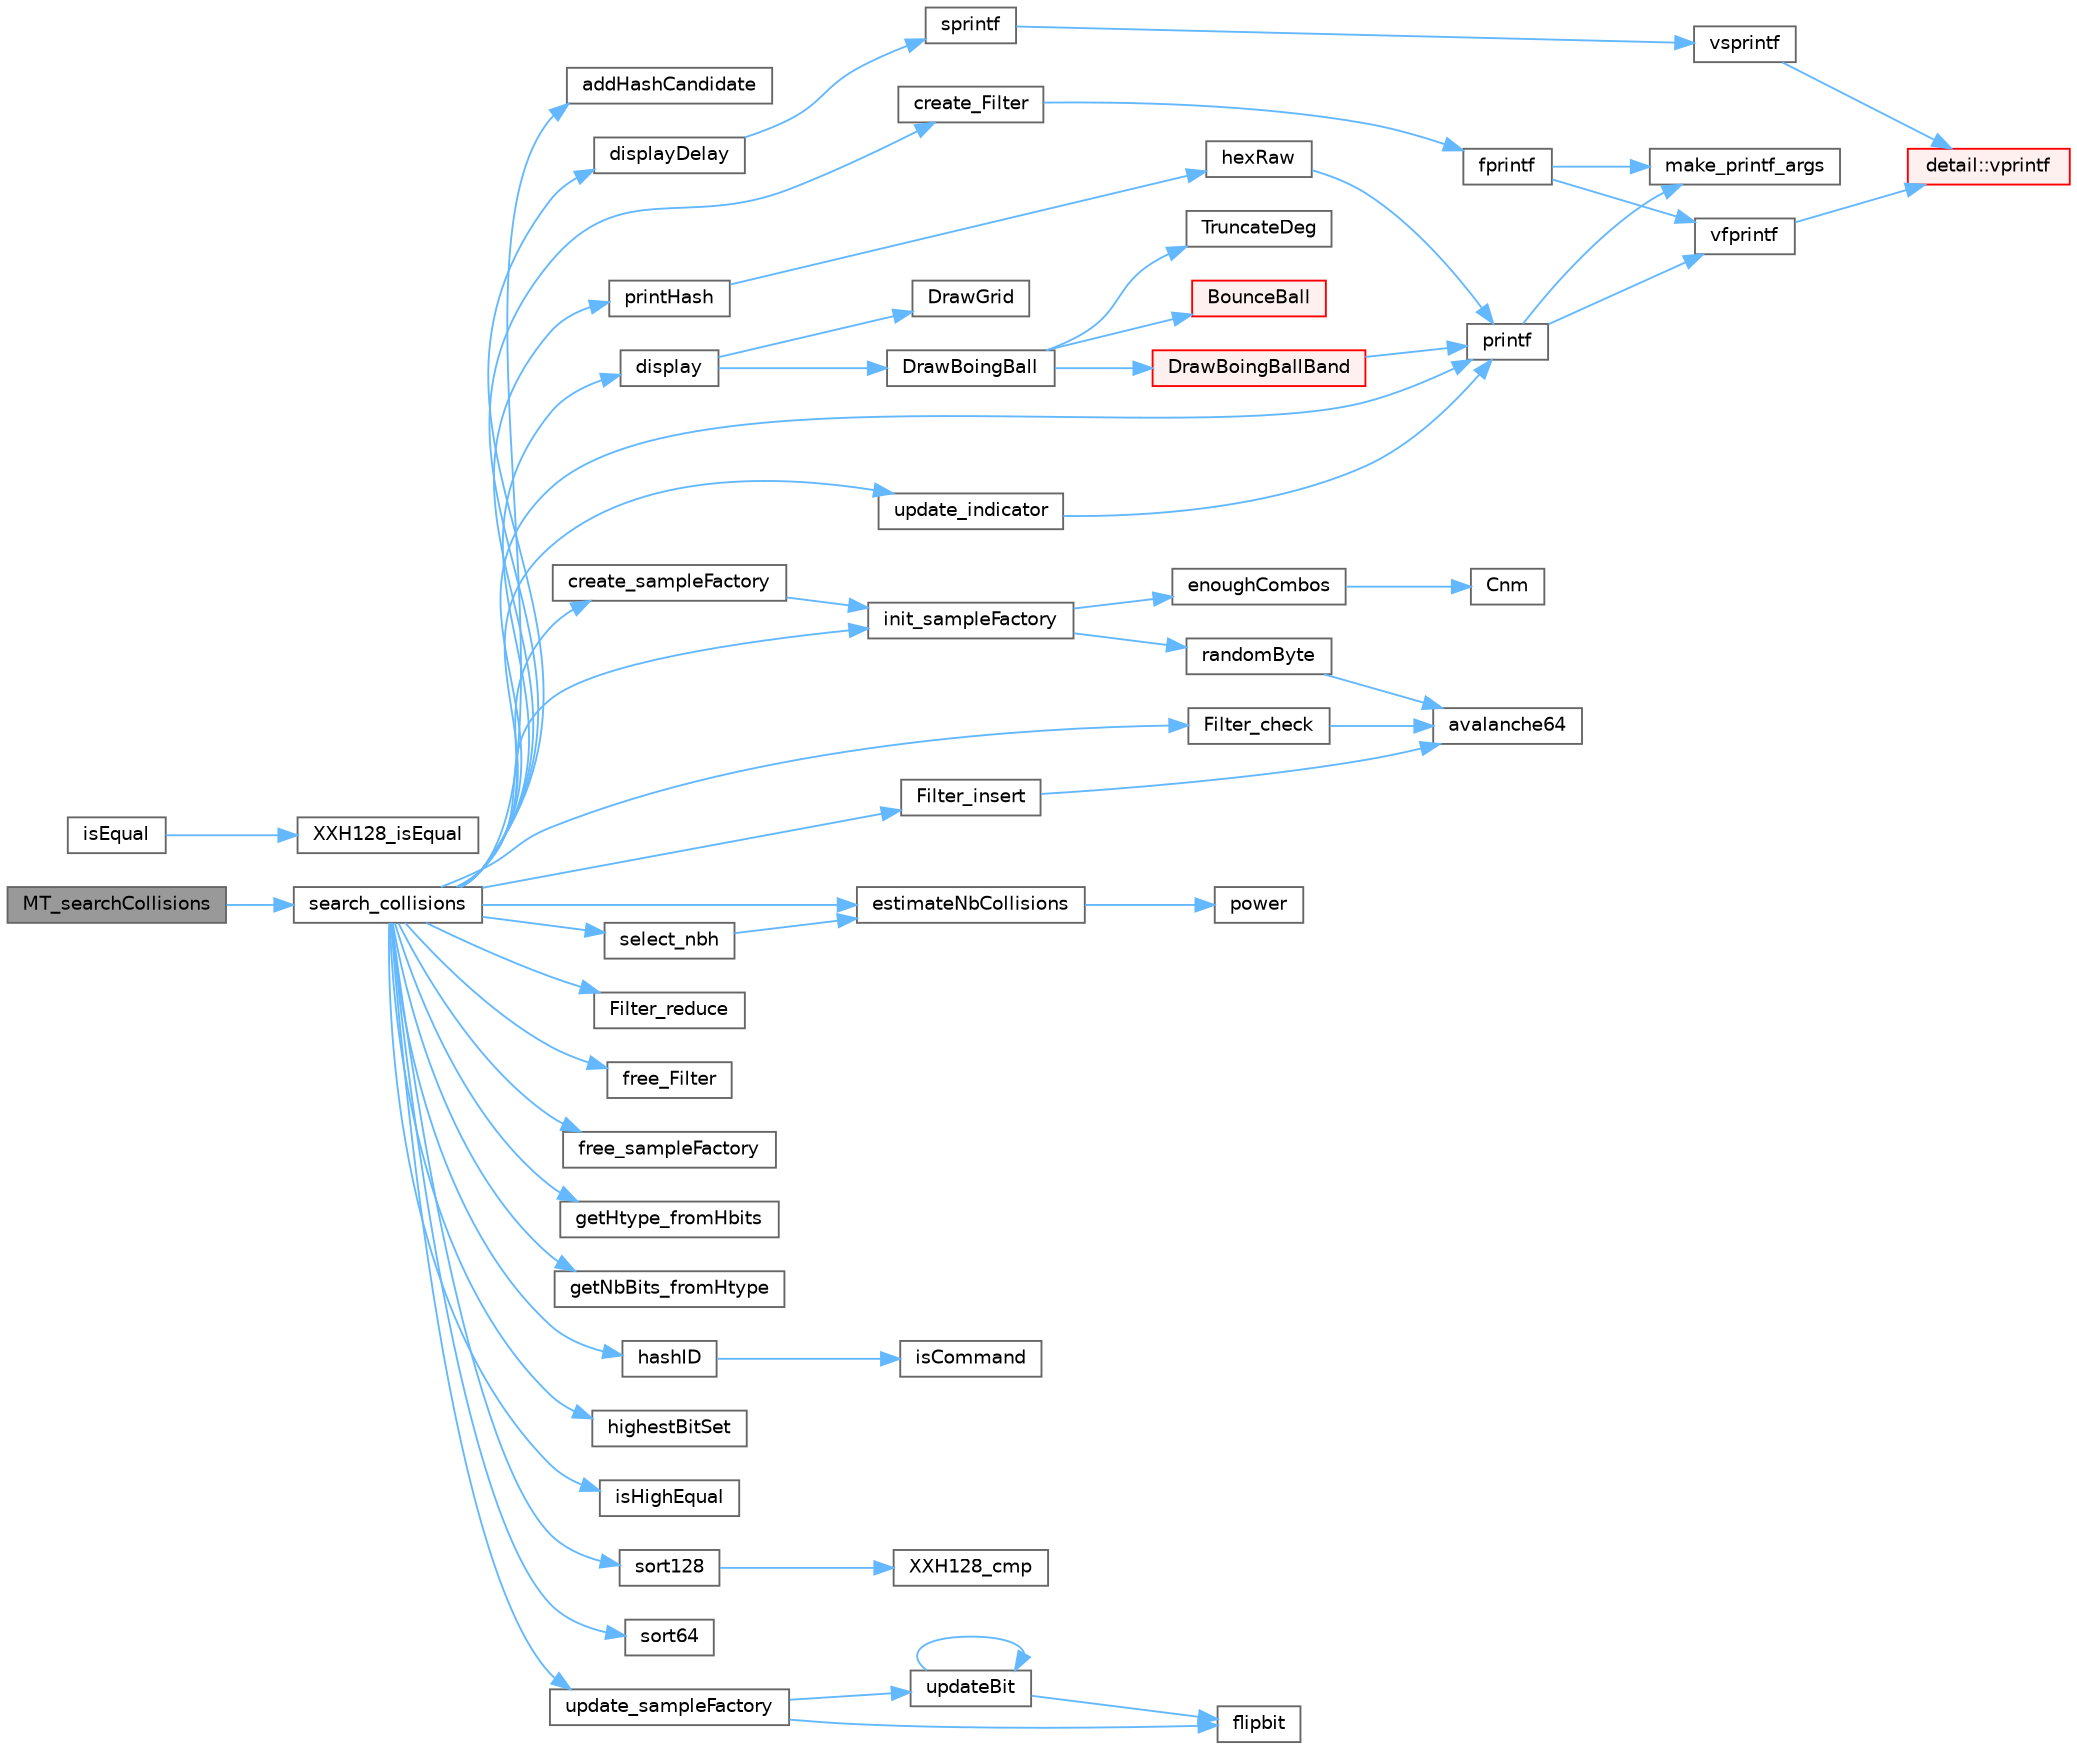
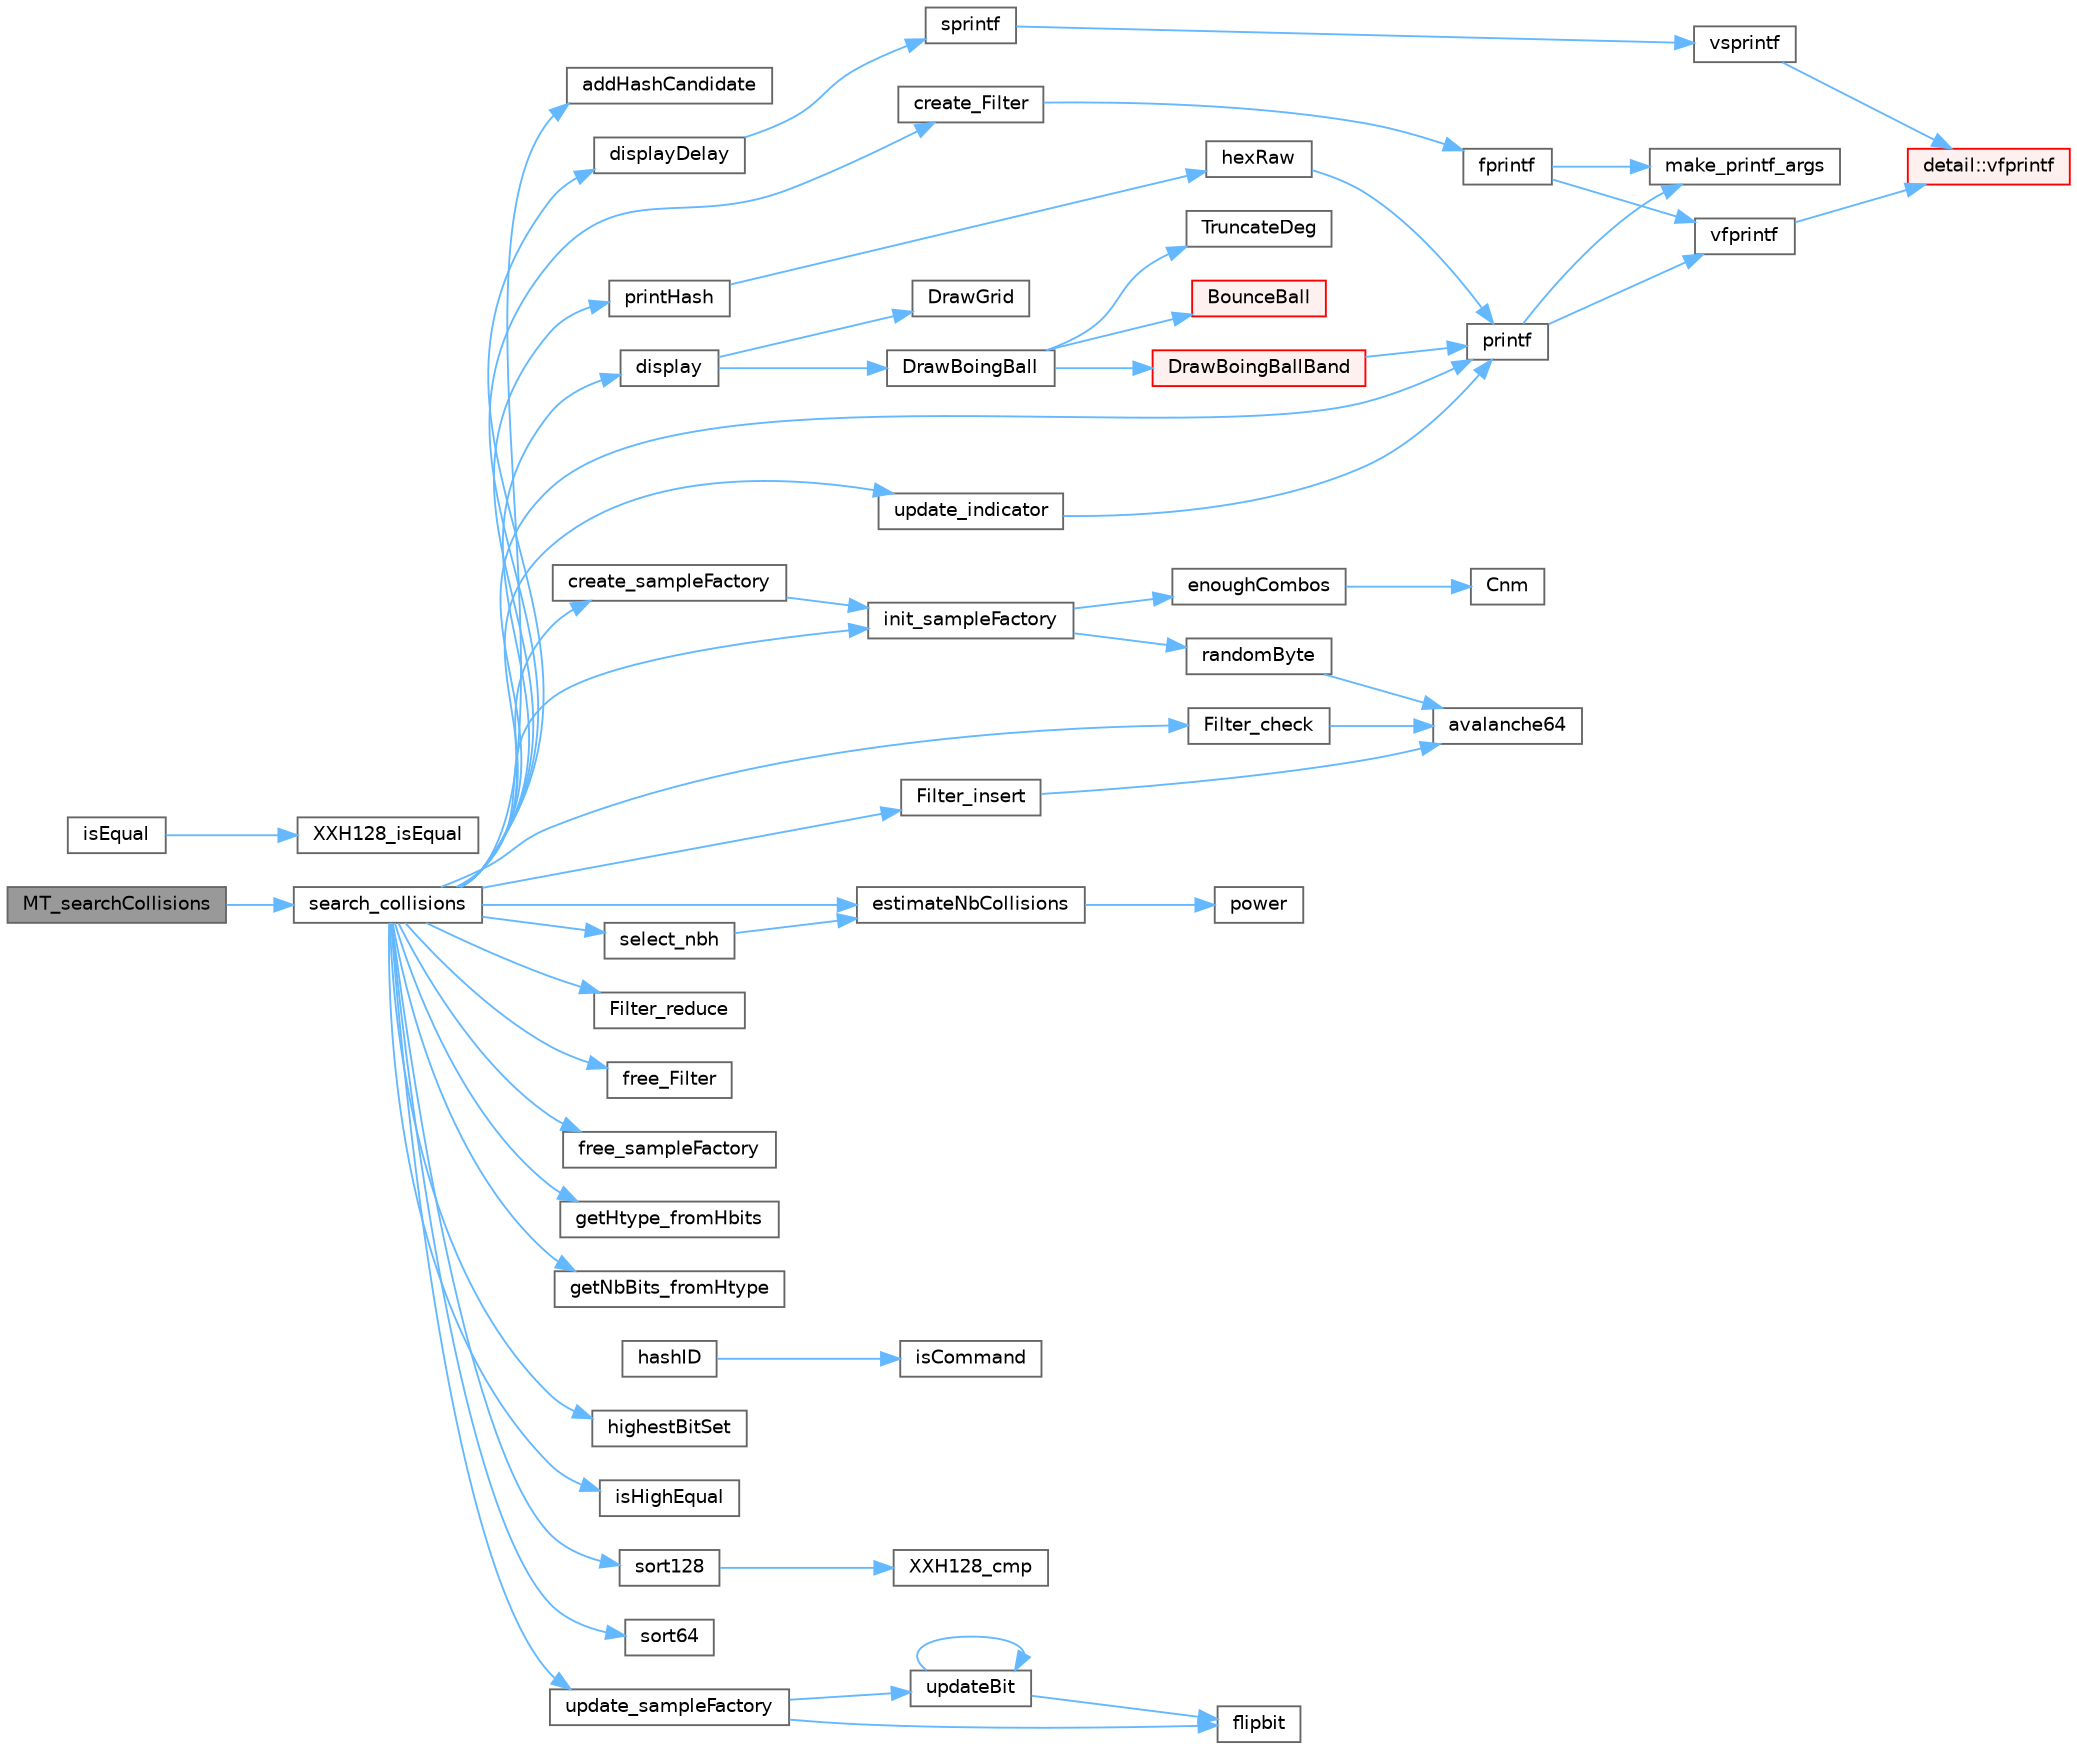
(1989, 167) -> (1989, 167)
(447, 1166) -> none
